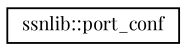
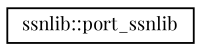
(93, 26) -> (101, 26)
